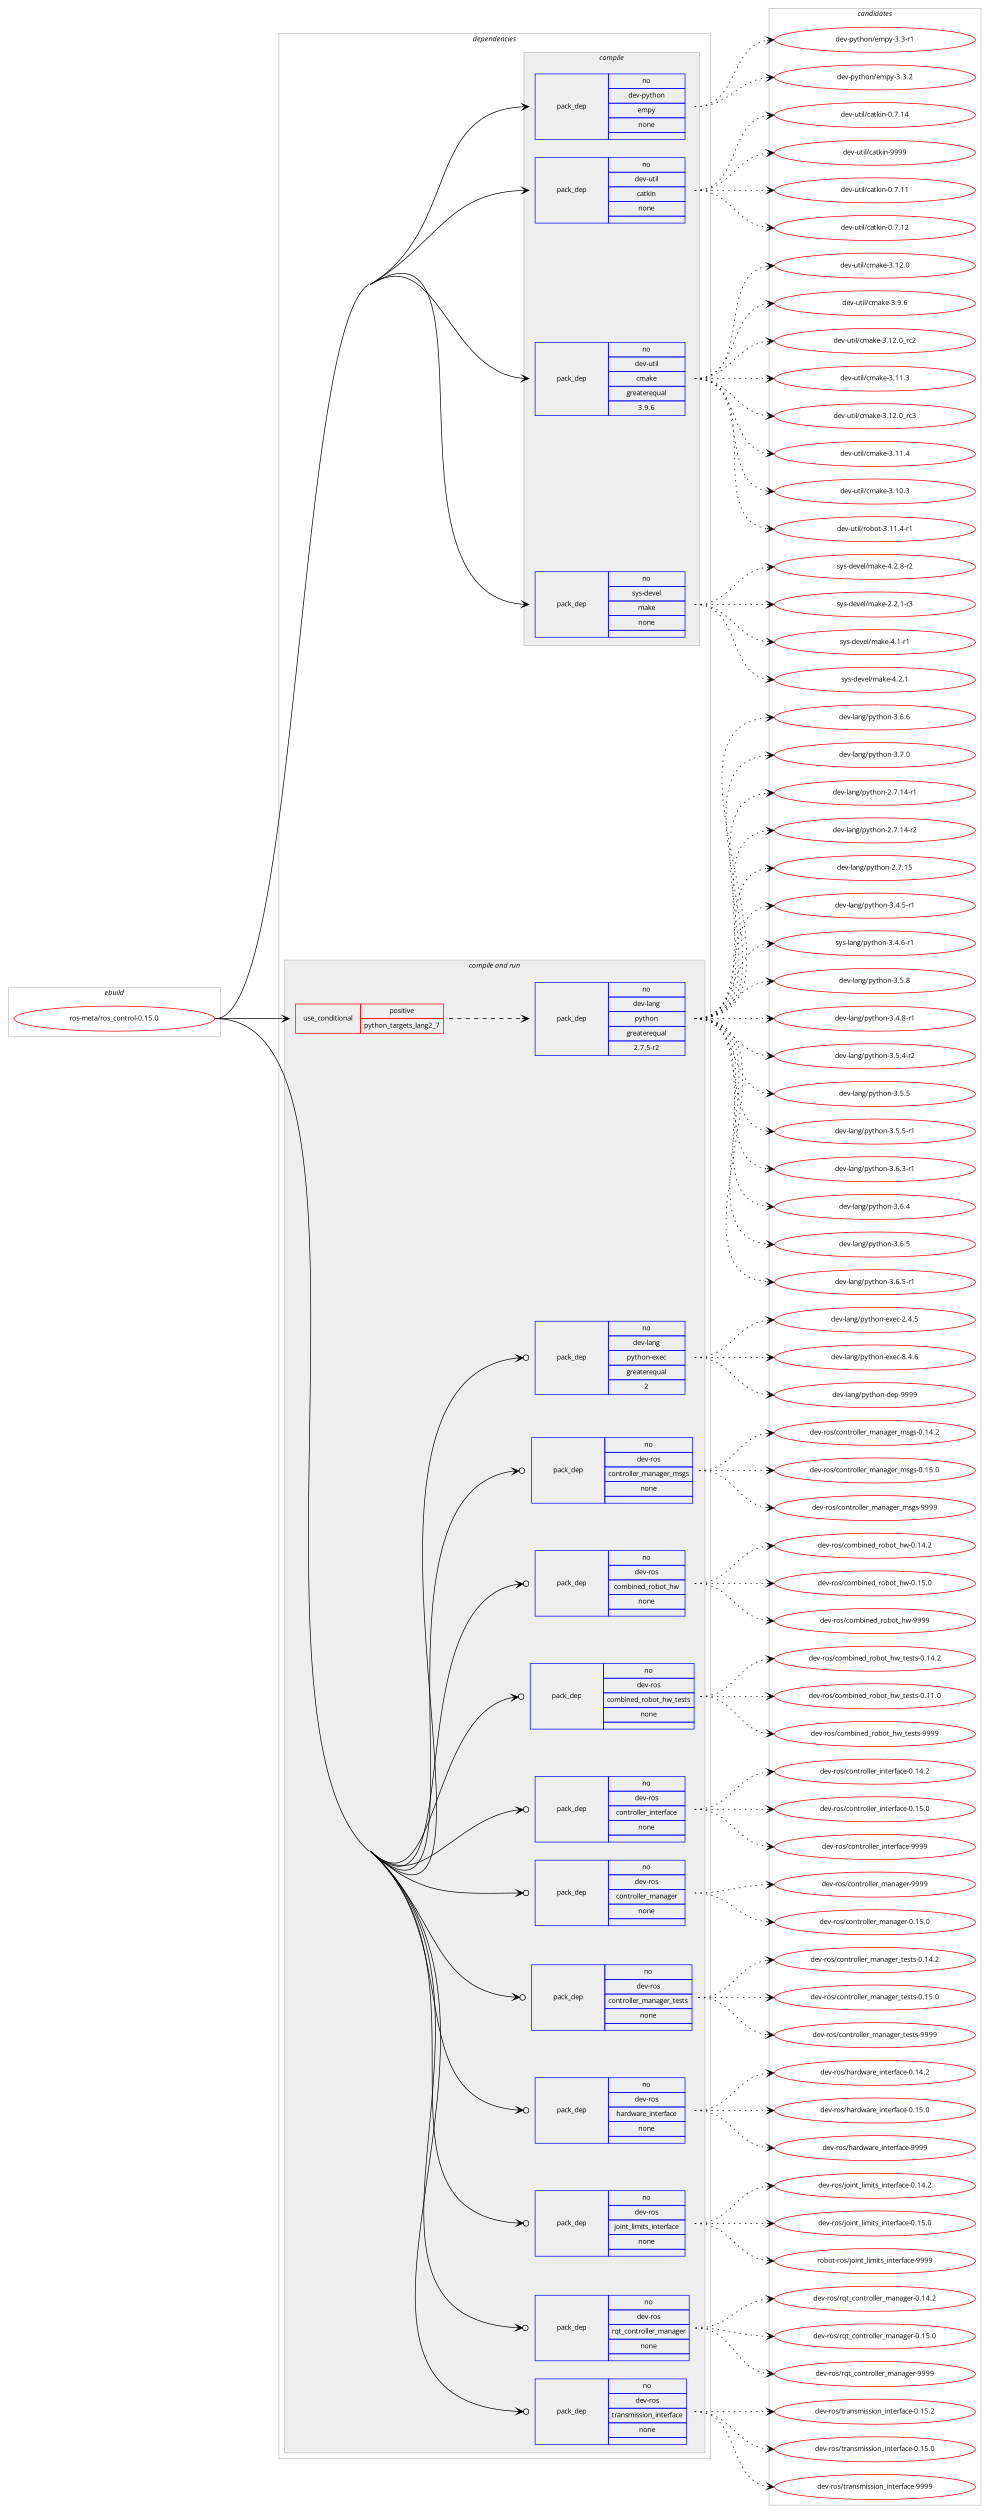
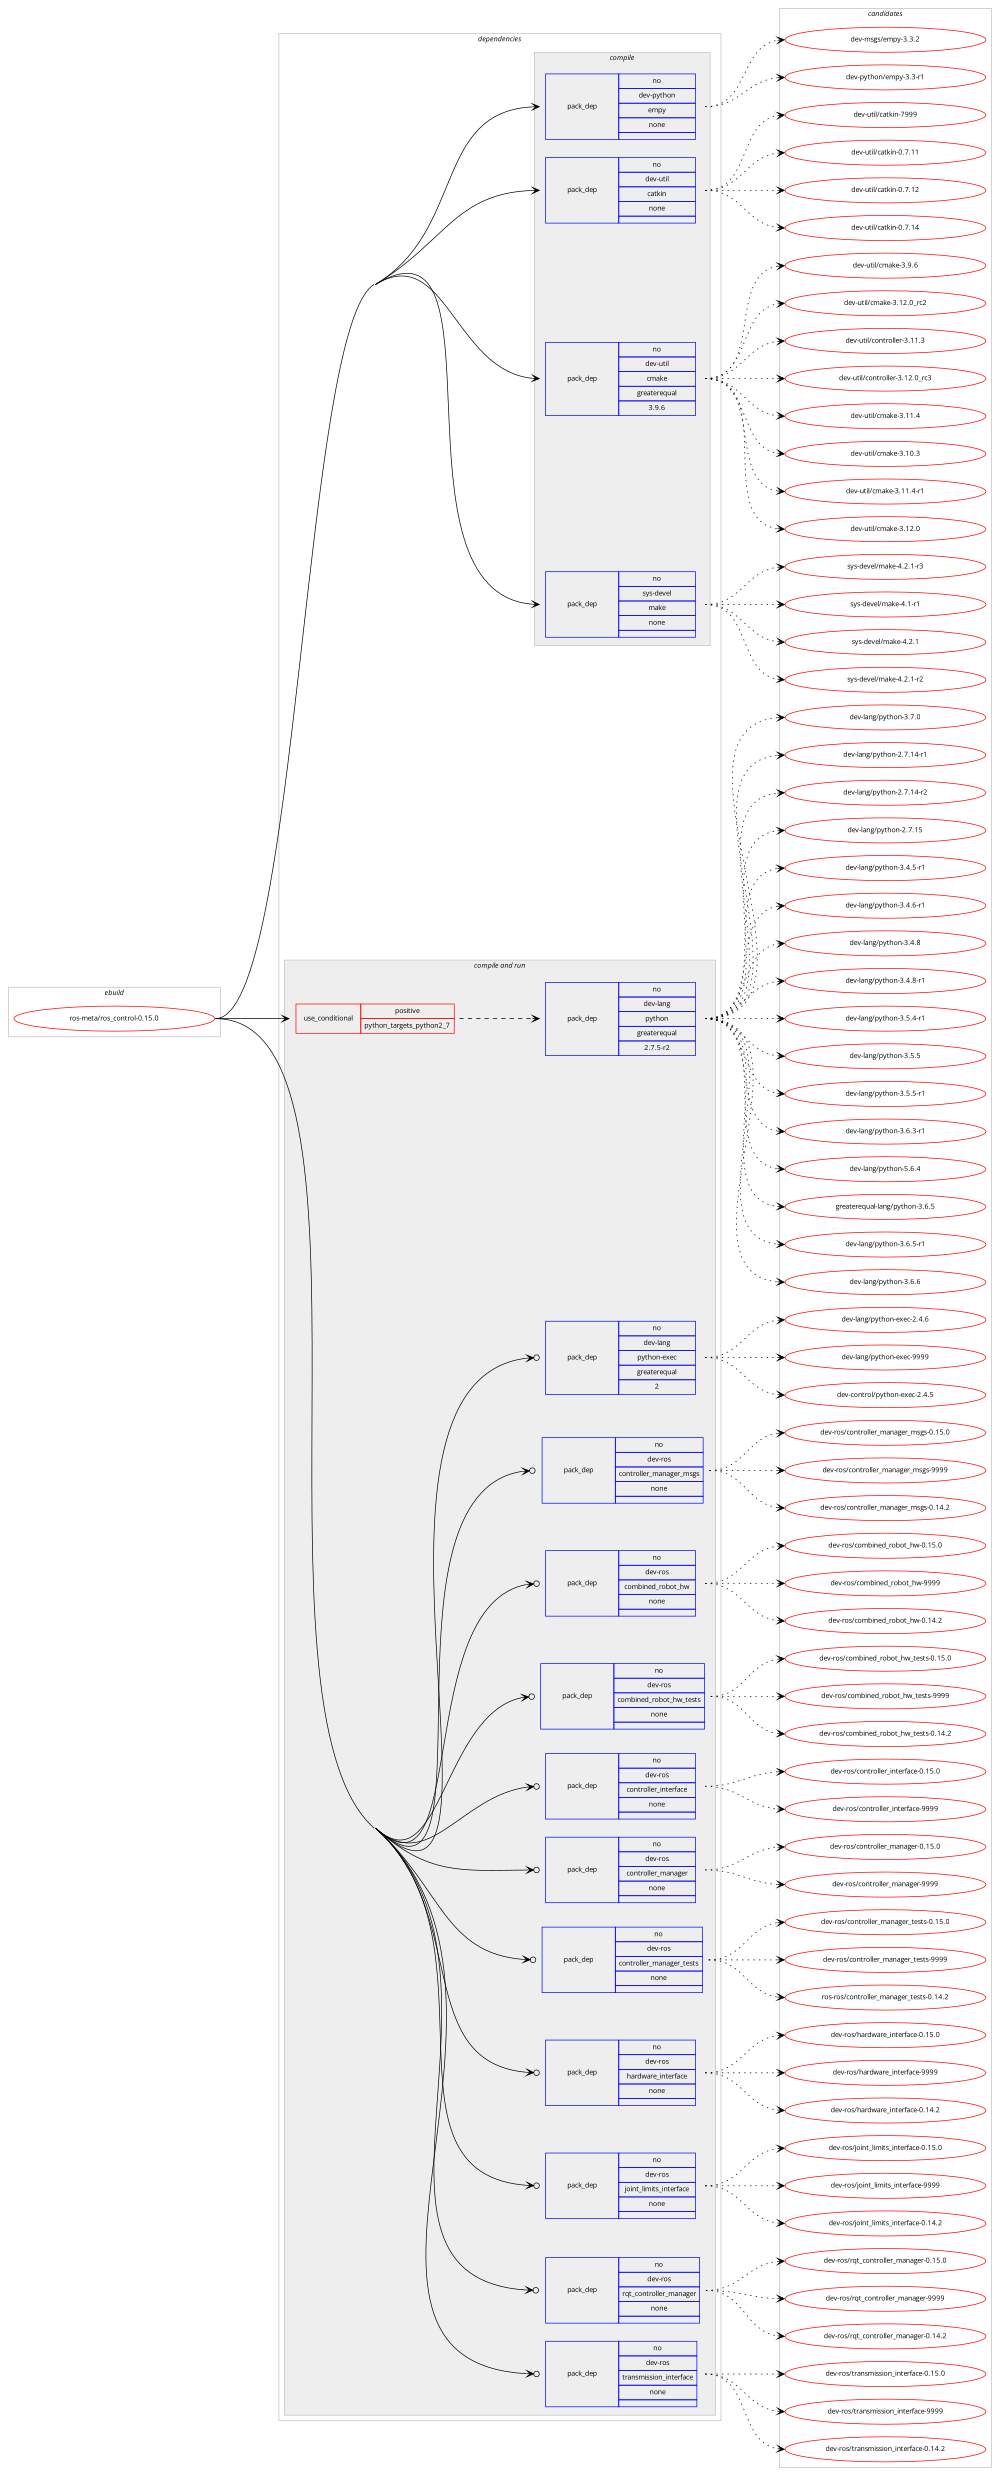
(875, 77) -> (885, 40)
(875, 153) -> (885, 115)
(875, 379) -> (885, 341)
(875, 416) -> (885, 379)
(875, 529) -> (885, 492)
(875, 567) -> (885, 680)
(875, 604) -> (885, 567)
(875, 943) -> (885, 906)
(875, 981) -> (885, 943)
(402, 1026) -> (408, 1026)
(875, 1056) -> (885, 1019)
(875, 1207) -> (885, 1169)
(875, 1245) -> (885, 1207)
(875, 1320) -> (885, 1395)
(875, 1357) -> (885, 1320)
(875, 1395) -> (885, 1357)
(875, 1696) -> (885, 1659)
(875, 1772) -> none
(875, 1960) -> (885, 1998)
(875, 2261) -> (885, 2186)
(875, 2412) -> (885, 2449)
